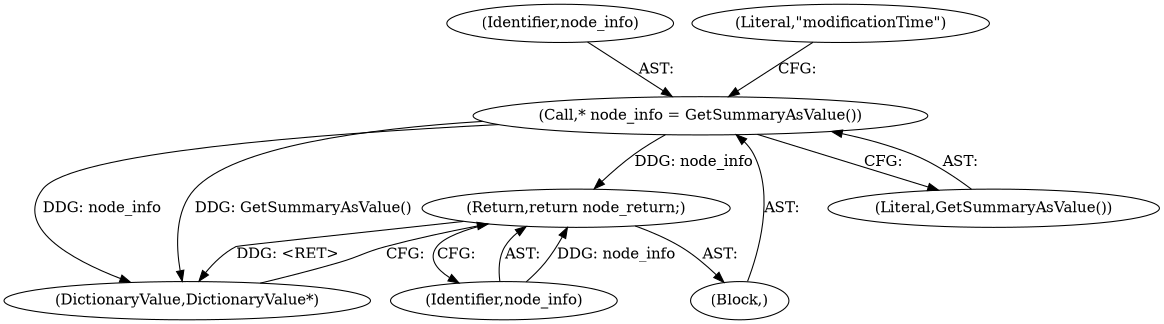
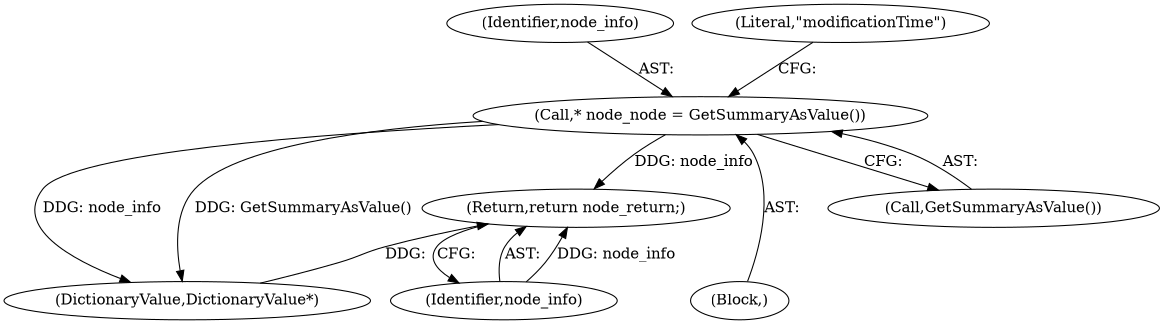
(700, 116) -> (700, 116)
(994, 208) -> (994, 208)
(330, 236) -> none
(679, 246) -> none
(408, 254) -> (408, 254)
